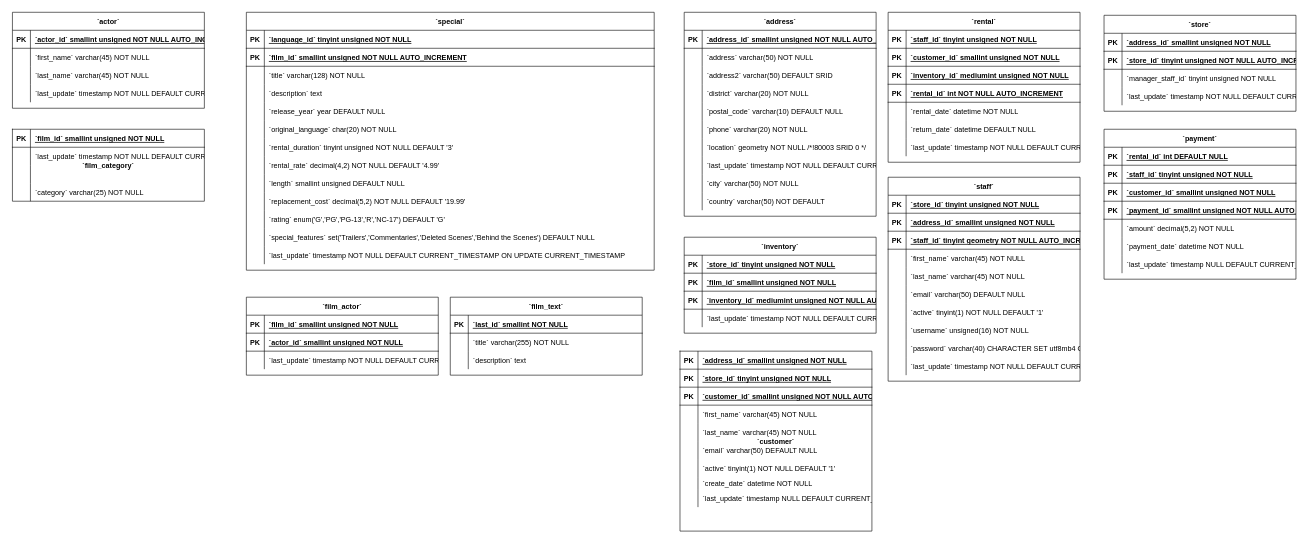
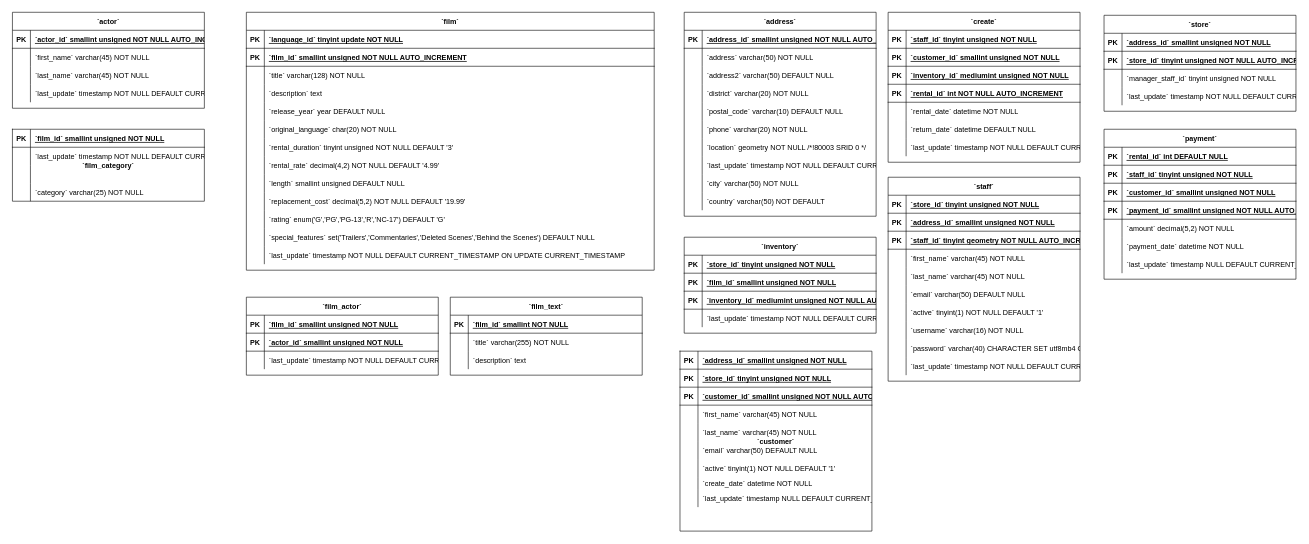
(450, 22) -> (450, 22)
(984, 22) -> (984, 22)
(339, 40) -> (336, 40)
(775, 76) -> (775, 76)
(520, 325) -> (519, 325)
(972, 331) -> (970, 331)
